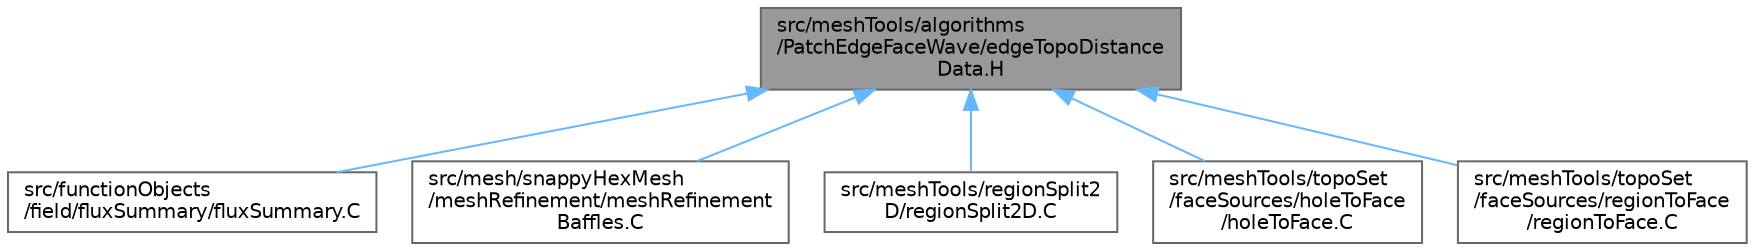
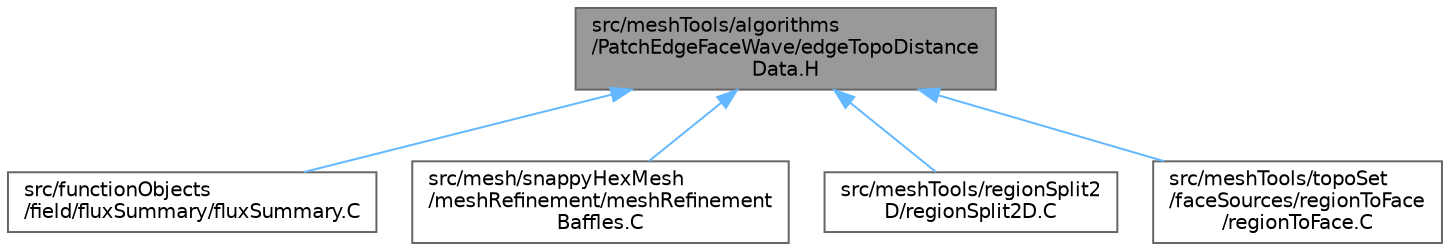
(1288, 202) -> none
